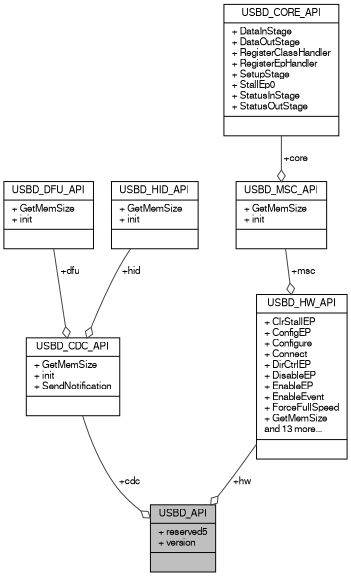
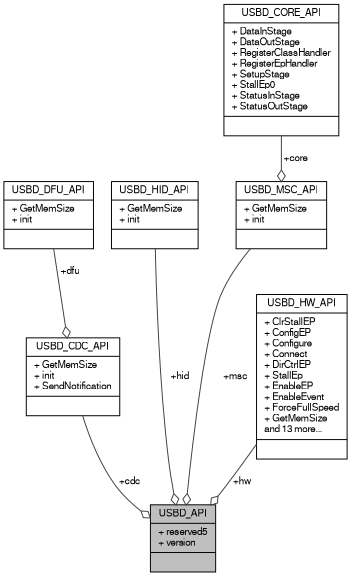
(288, 266) -> (204, 366)
(109, 287) -> (161, 371)
(291, 376) -> (284, 376)
